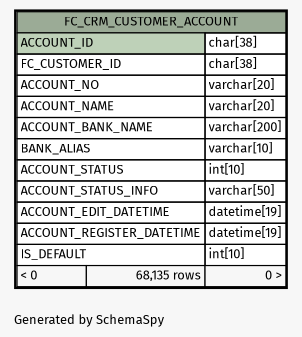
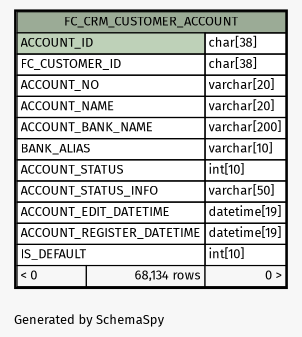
(169, 276) -> (168, 276)
